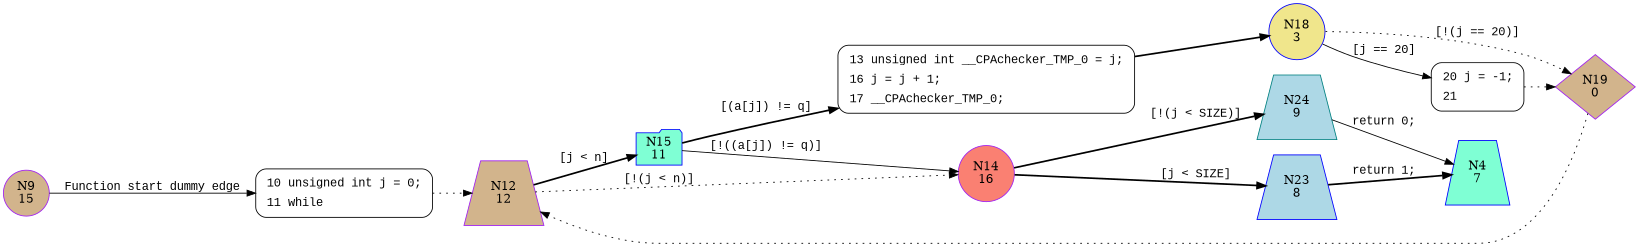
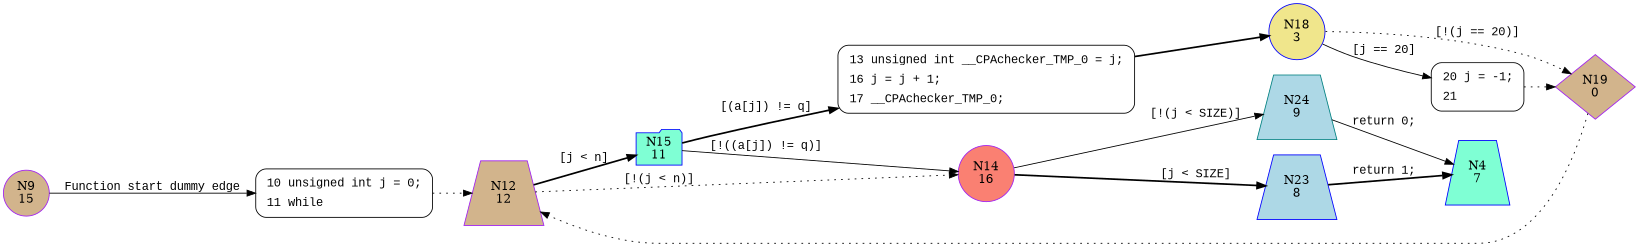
(1134, 142) -> (1134, 142)
